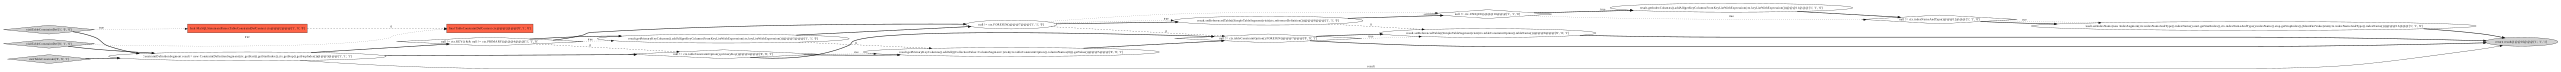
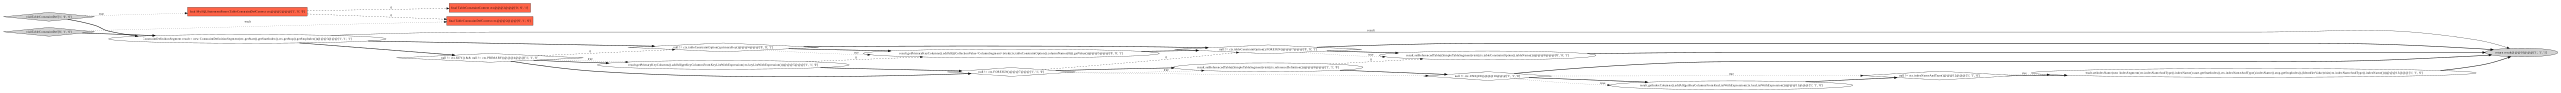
none -> (490, 8)
(1011, 25) -> (1011, 72)
(247, 37) -> (247, 22)
(49, 59) -> none
none -> (2001, 62)
